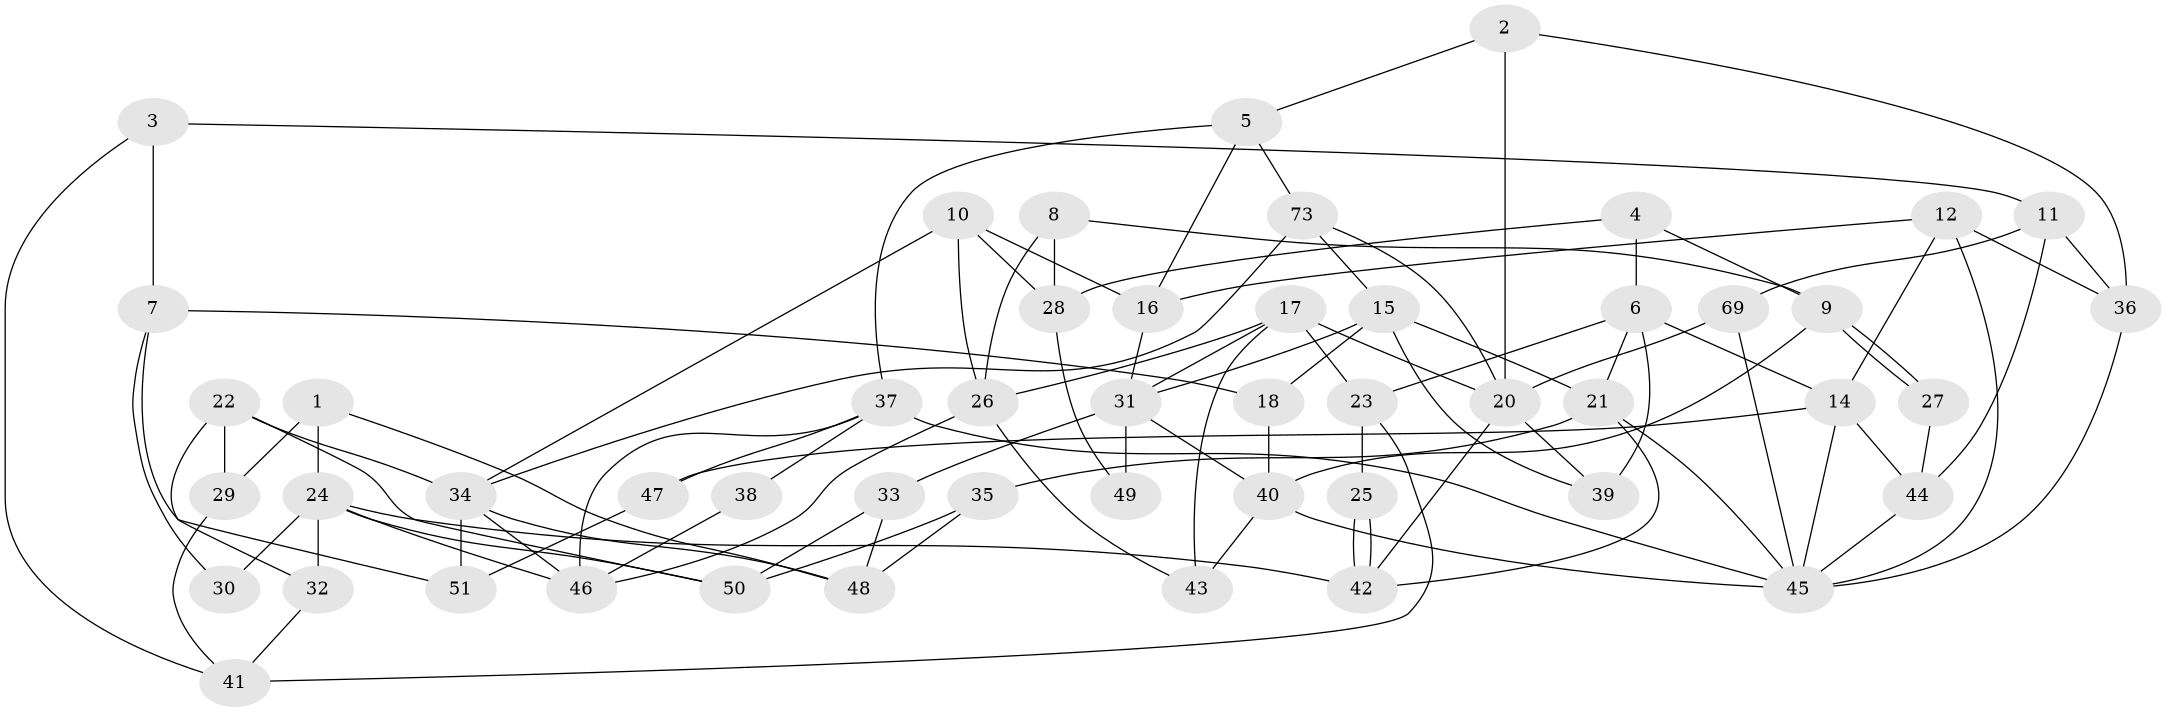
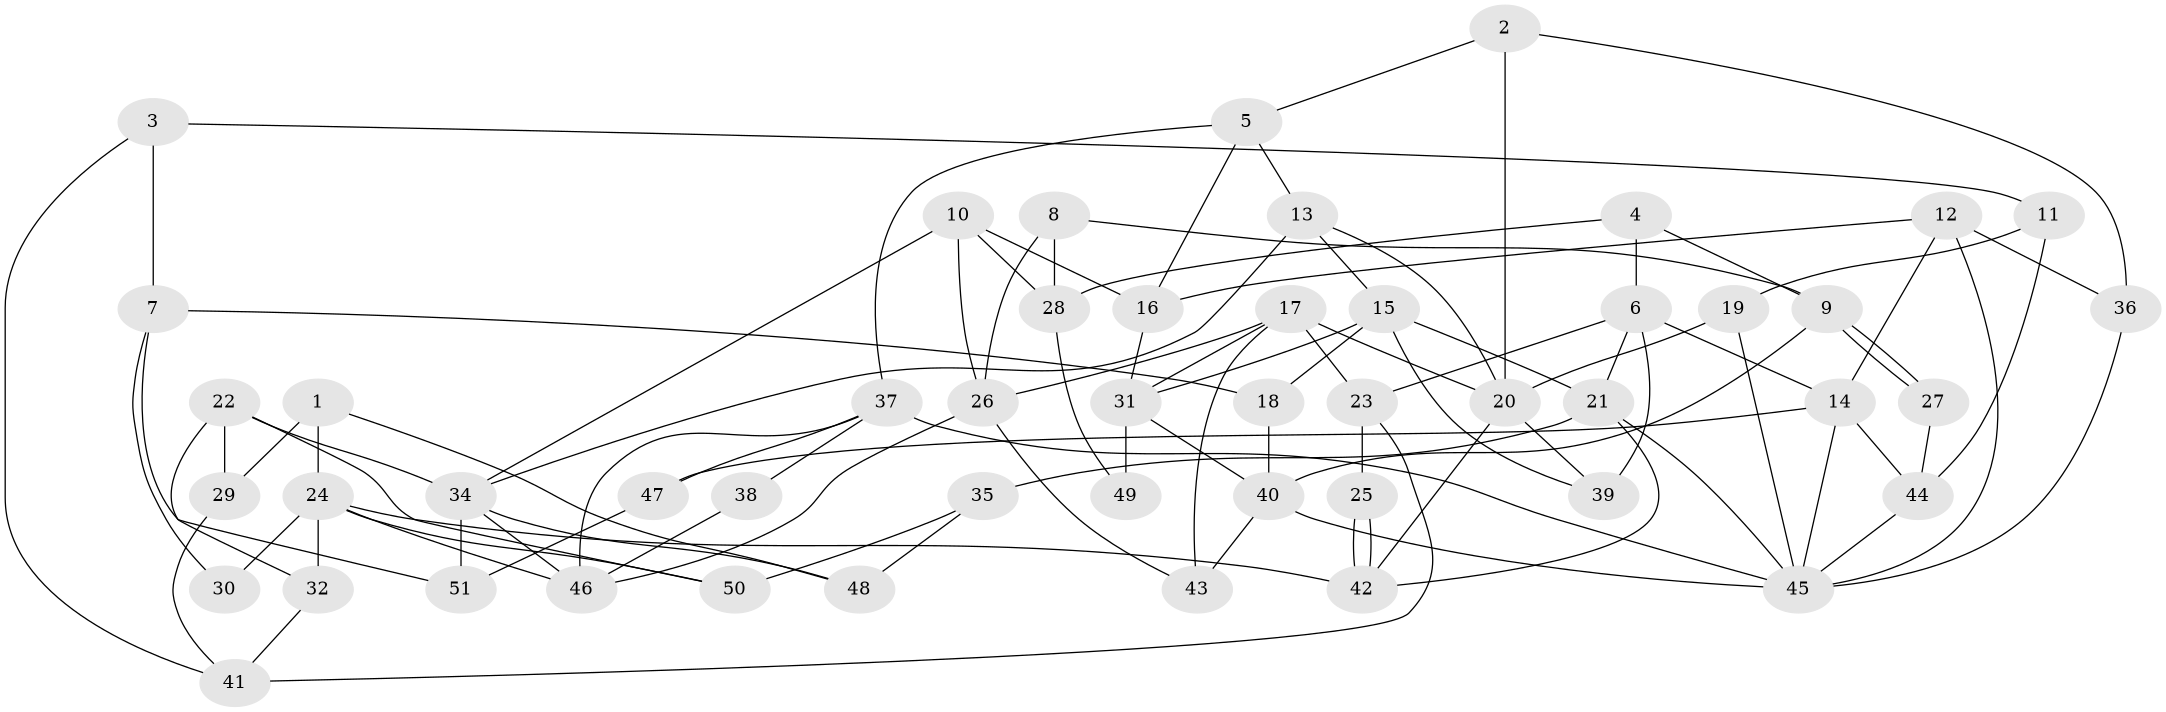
(1303, 216) -> (1303, 216)
(2088, 262) -> none
(1734, 309) -> (1734, 309)
(890, 496) -> none
